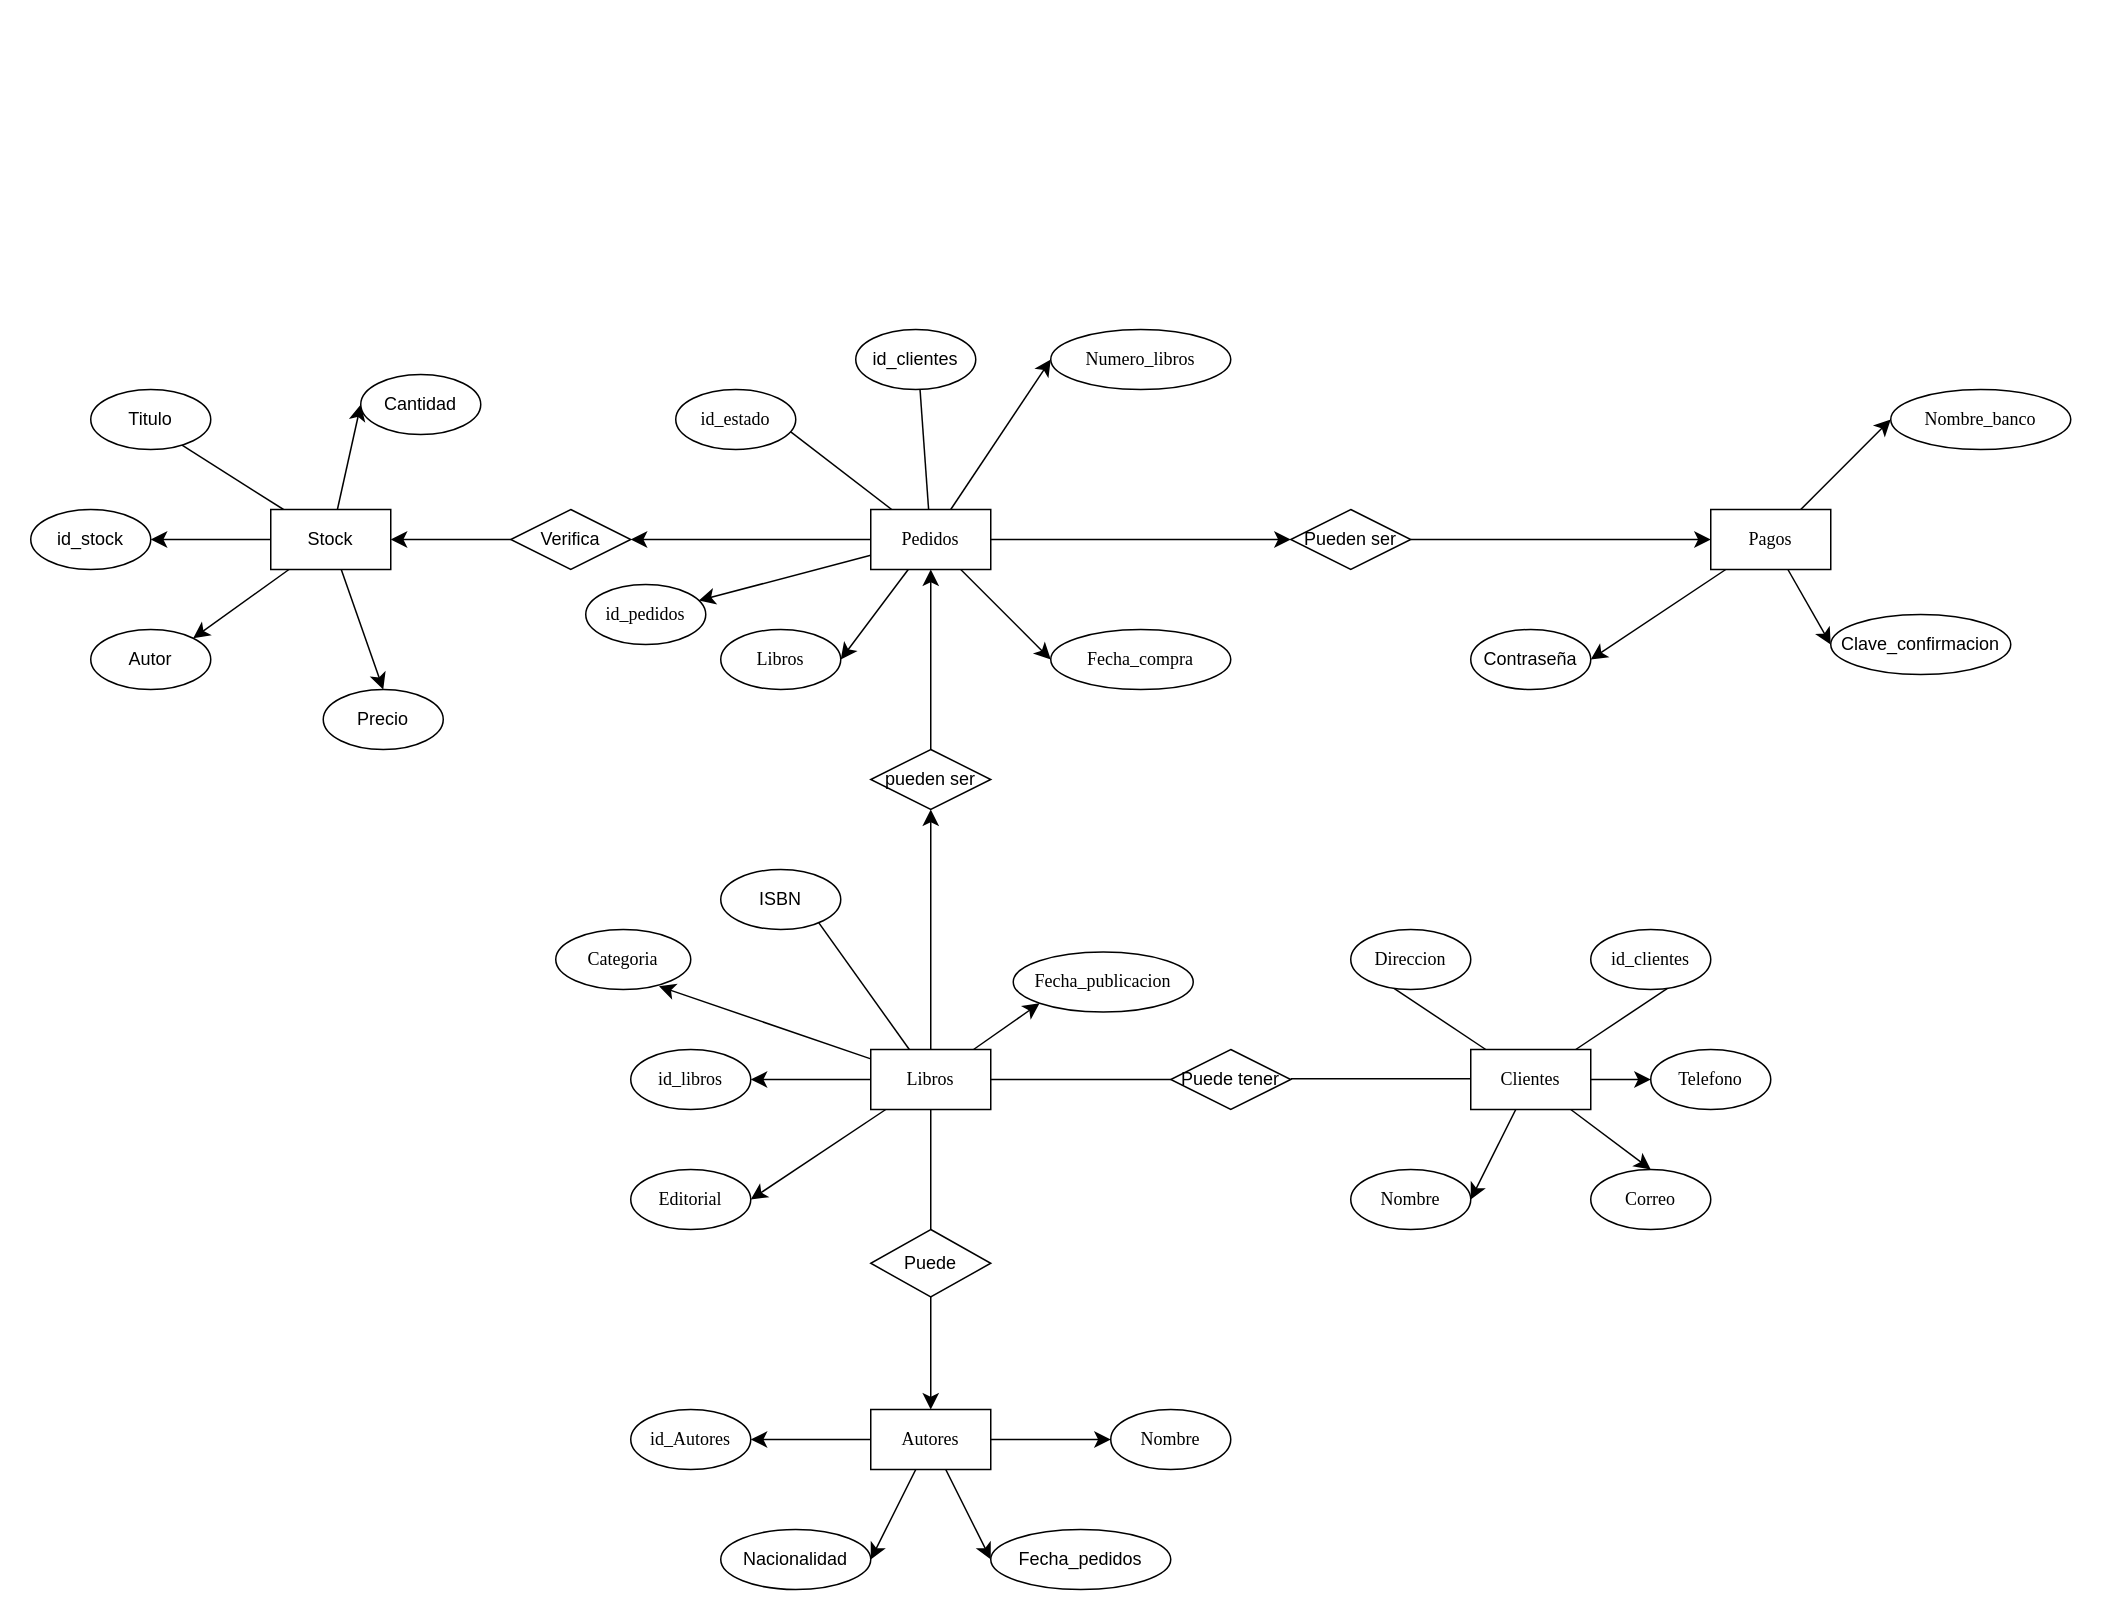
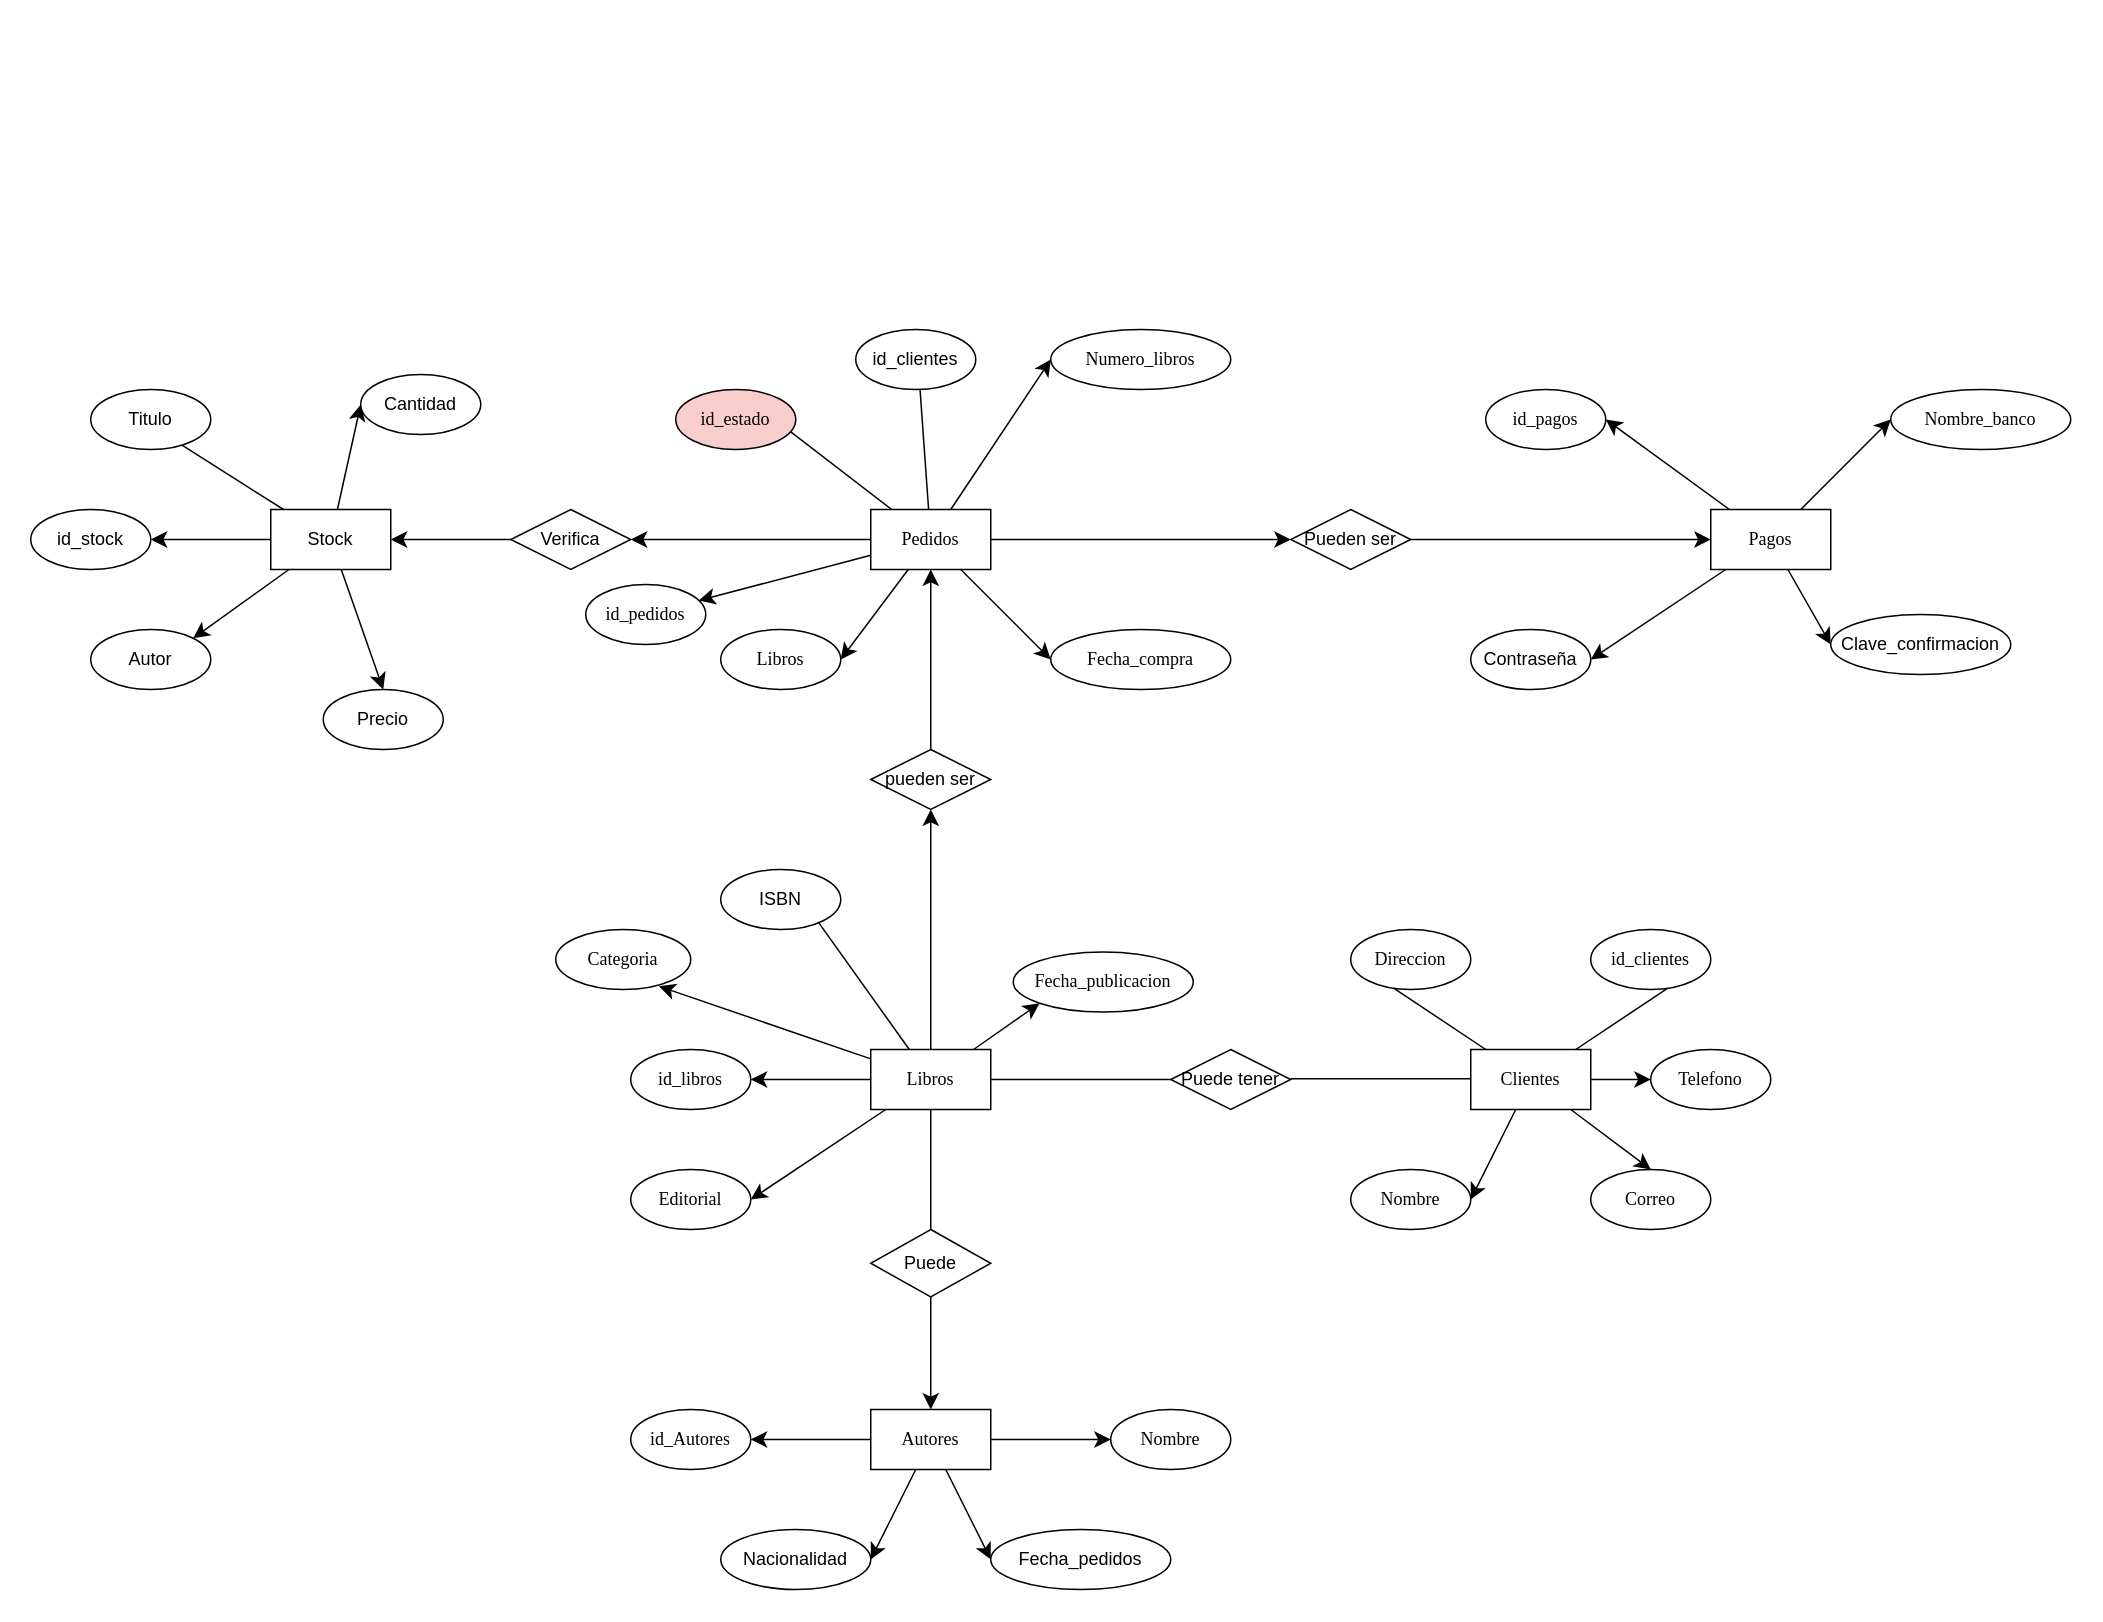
(736, 419) -> (736, 419)
none -> (1546, 419)
none -> (1672, 467)
